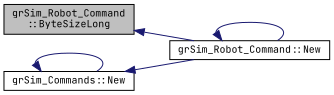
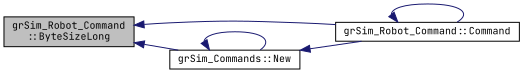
none -> (161, 47)
(250, 50) -> (428, 32)
